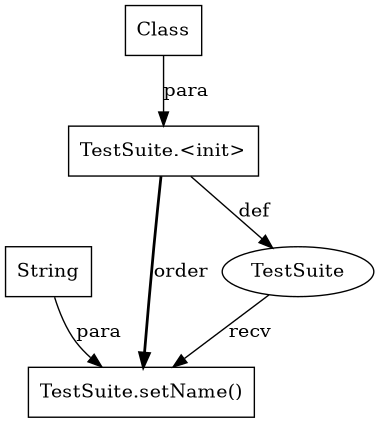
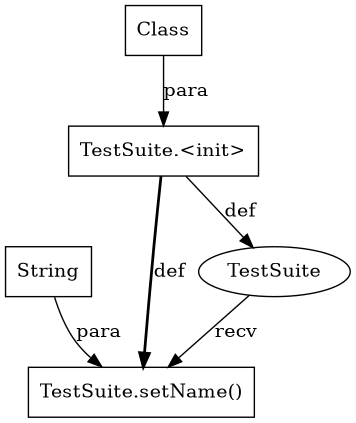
(182, 272) -> (170, 272)
